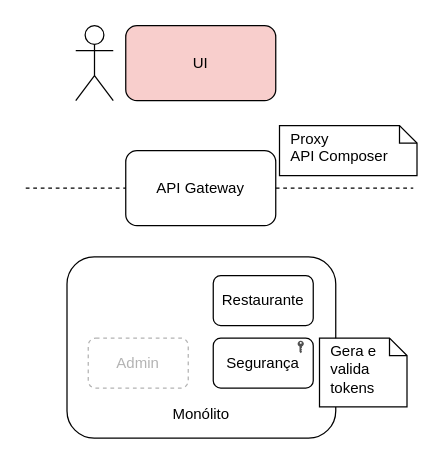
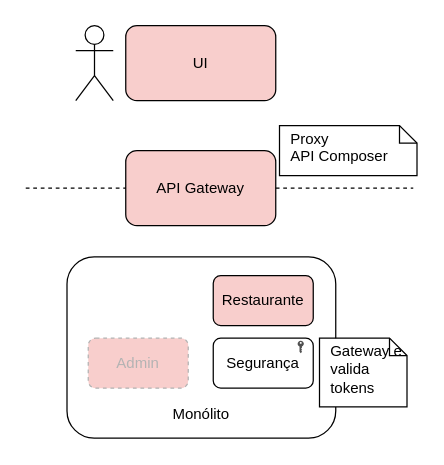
(201, 188) -> (201, 188)
(263, 301) -> (263, 301)
(369, 361) -> (369, 370)
(138, 363) -> (138, 363)
